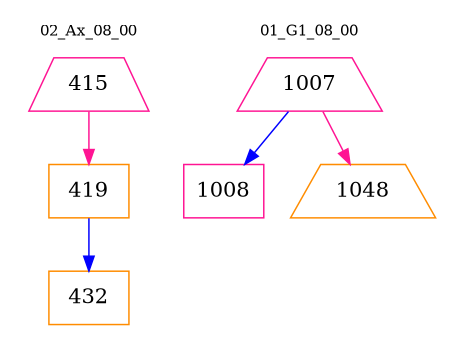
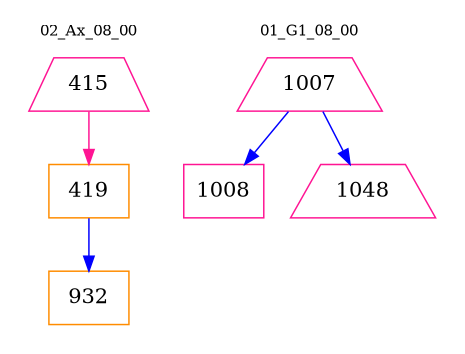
(333, 131) -> (333, 131)
(363, 191) -> (363, 191)
(89, 298) -> (89, 298)
